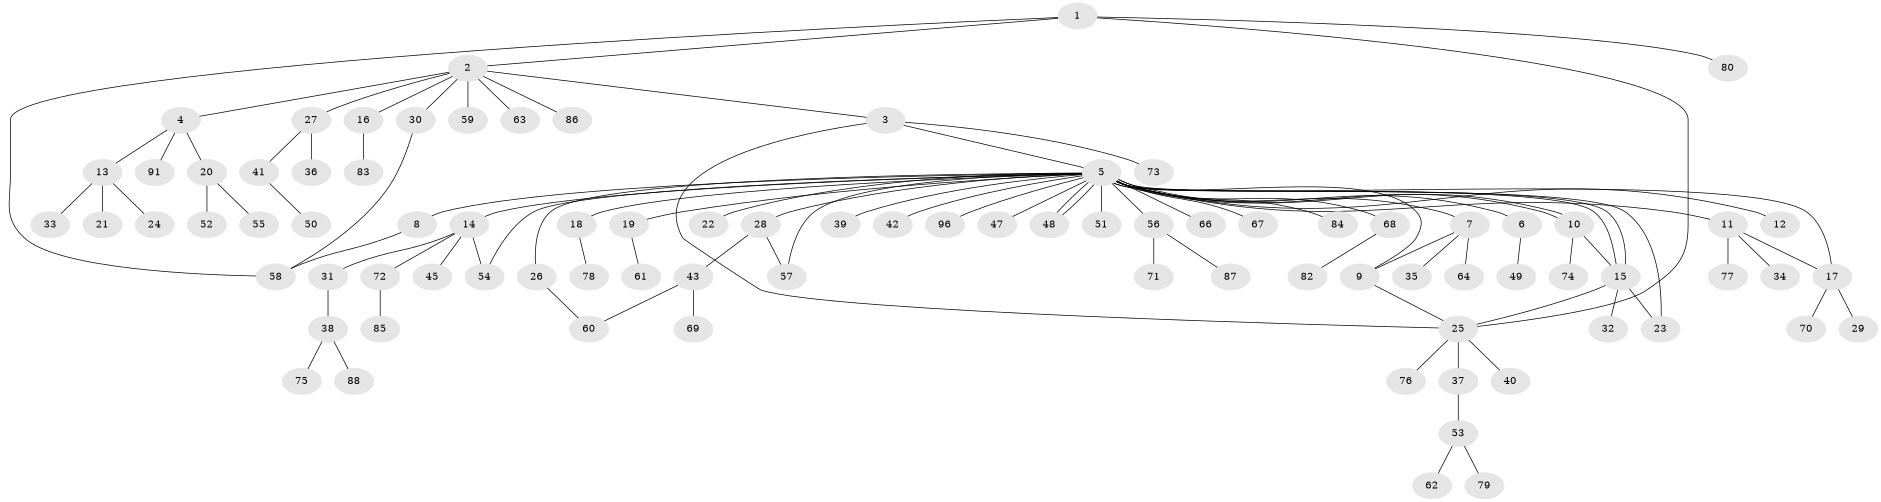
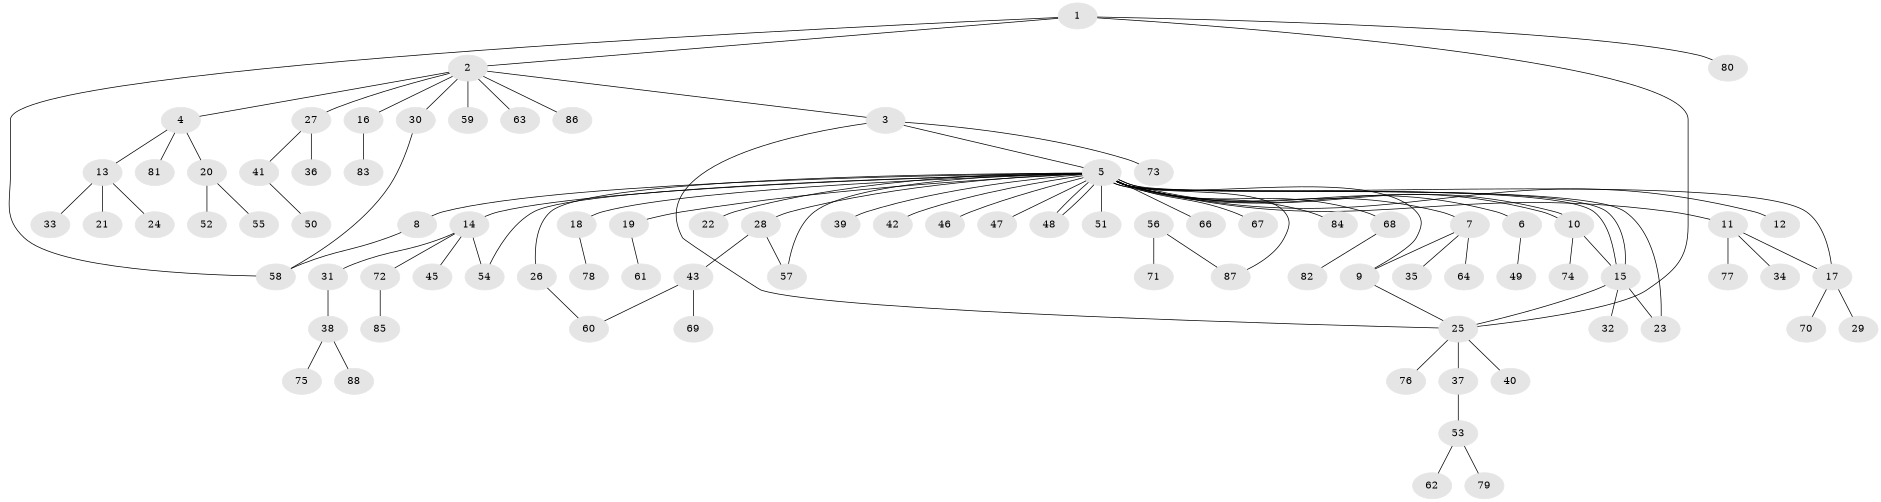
(155, 173) -> (155, 173)
(1128, 199) -> (1289, 219)
(945, 225) -> (945, 225)
